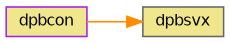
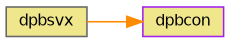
(107, 22) -> (107, 22)
